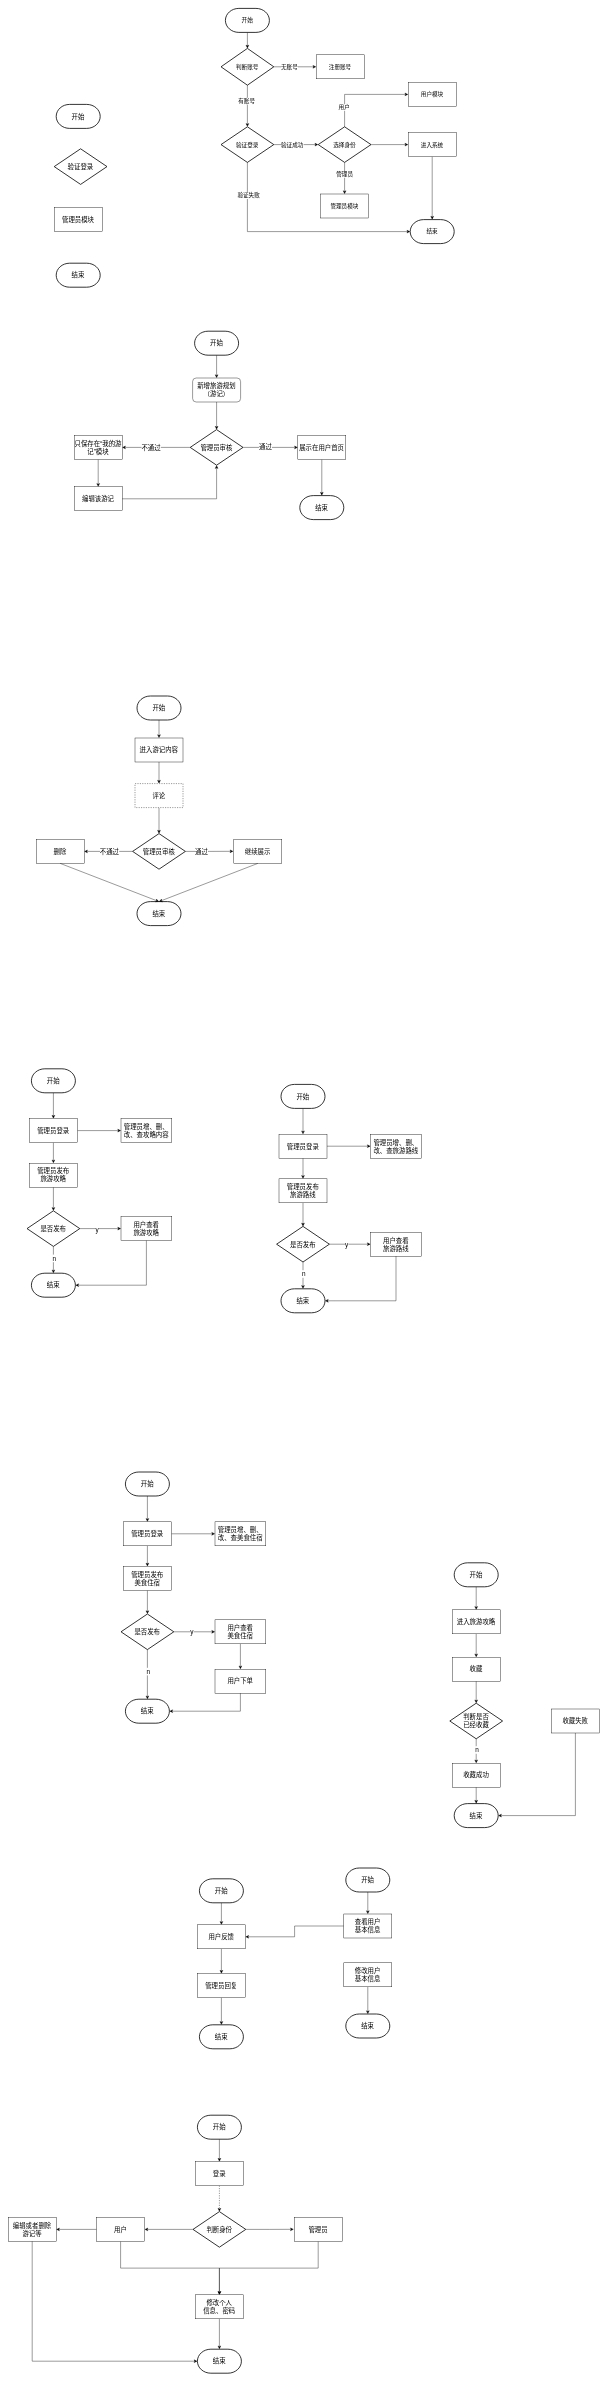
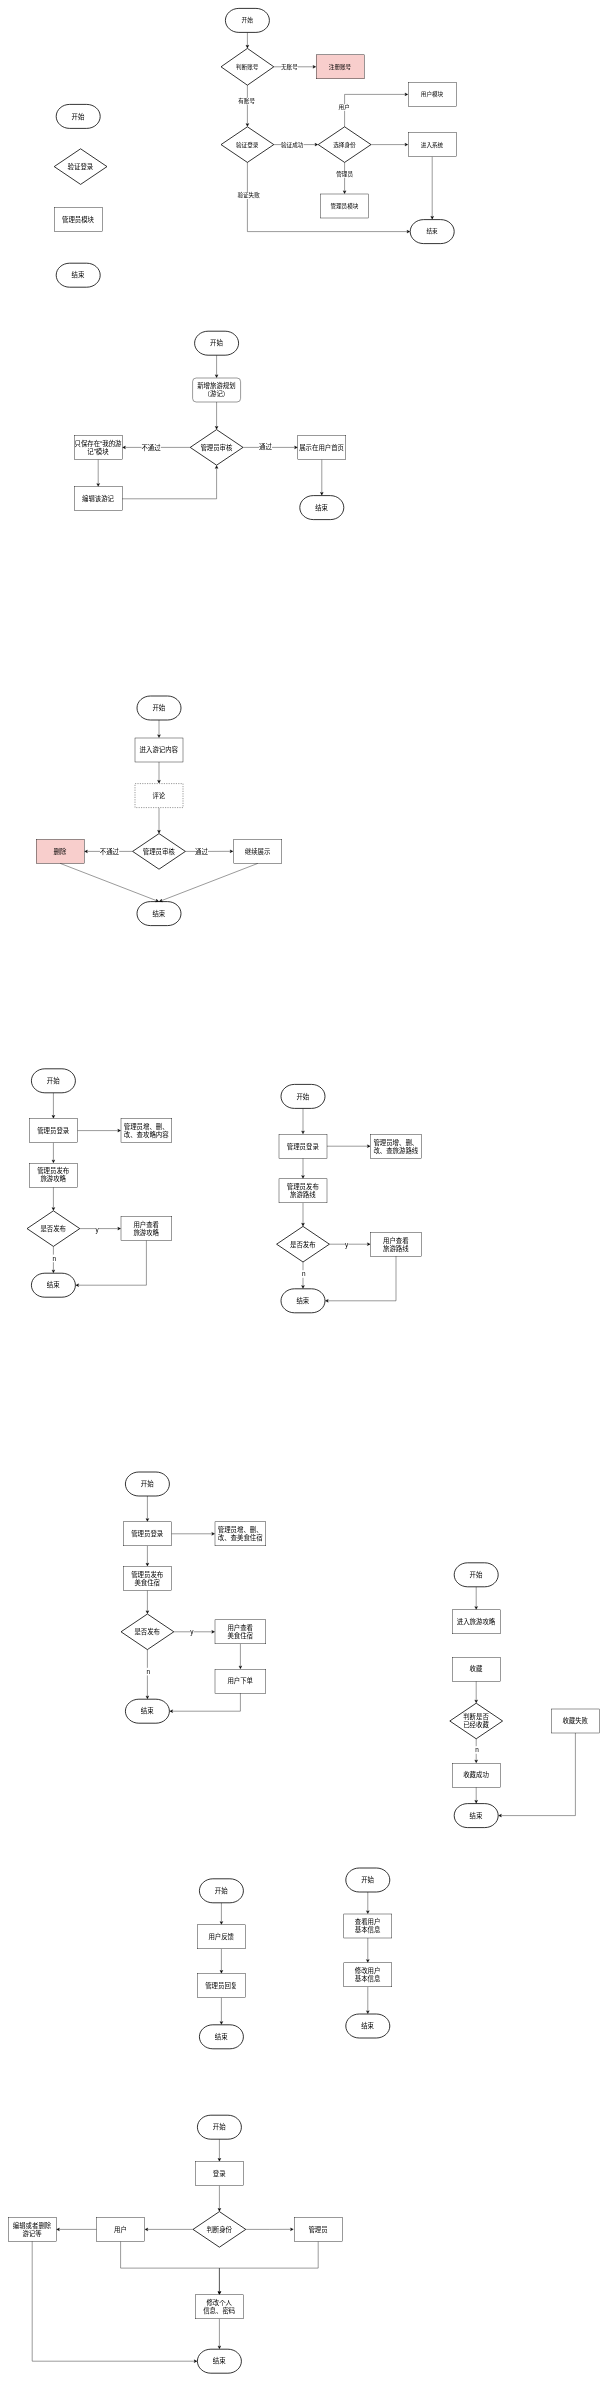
(340, 67) -> (340, 67)
(60, 851) -> (60, 851)
(476, 1653) -> none
(249, 1937) -> (368, 1959)
(219, 2197) -> (219, 2197)
